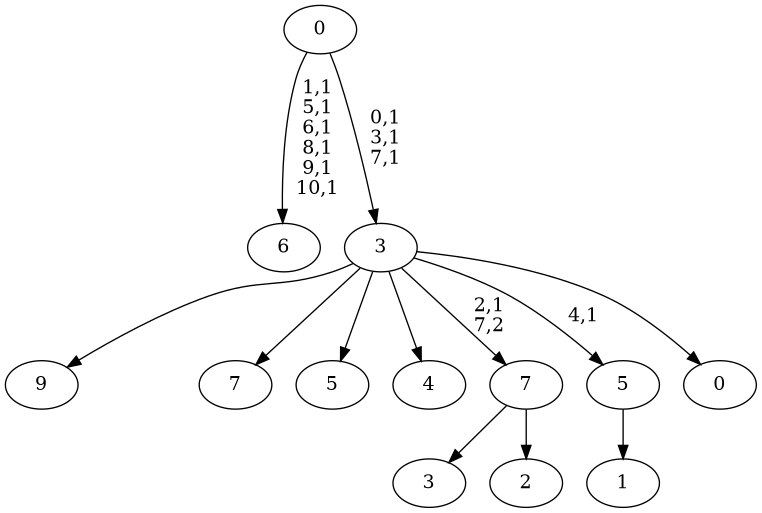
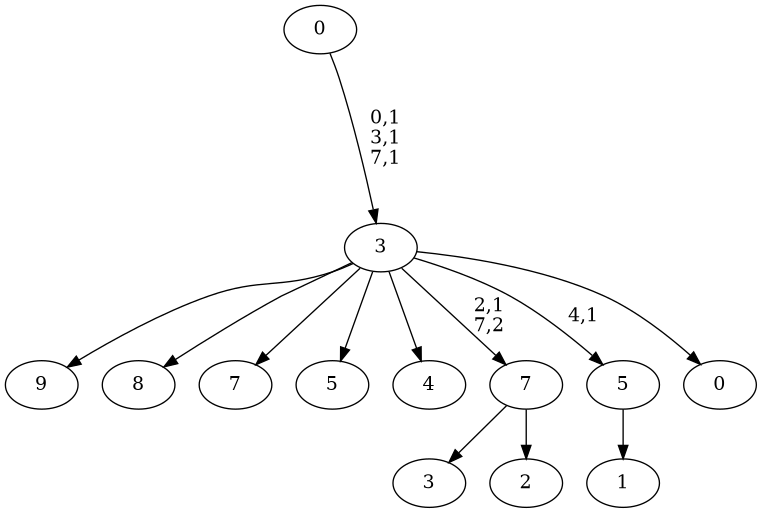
(284, 248) -> none
none -> (139, 385)
